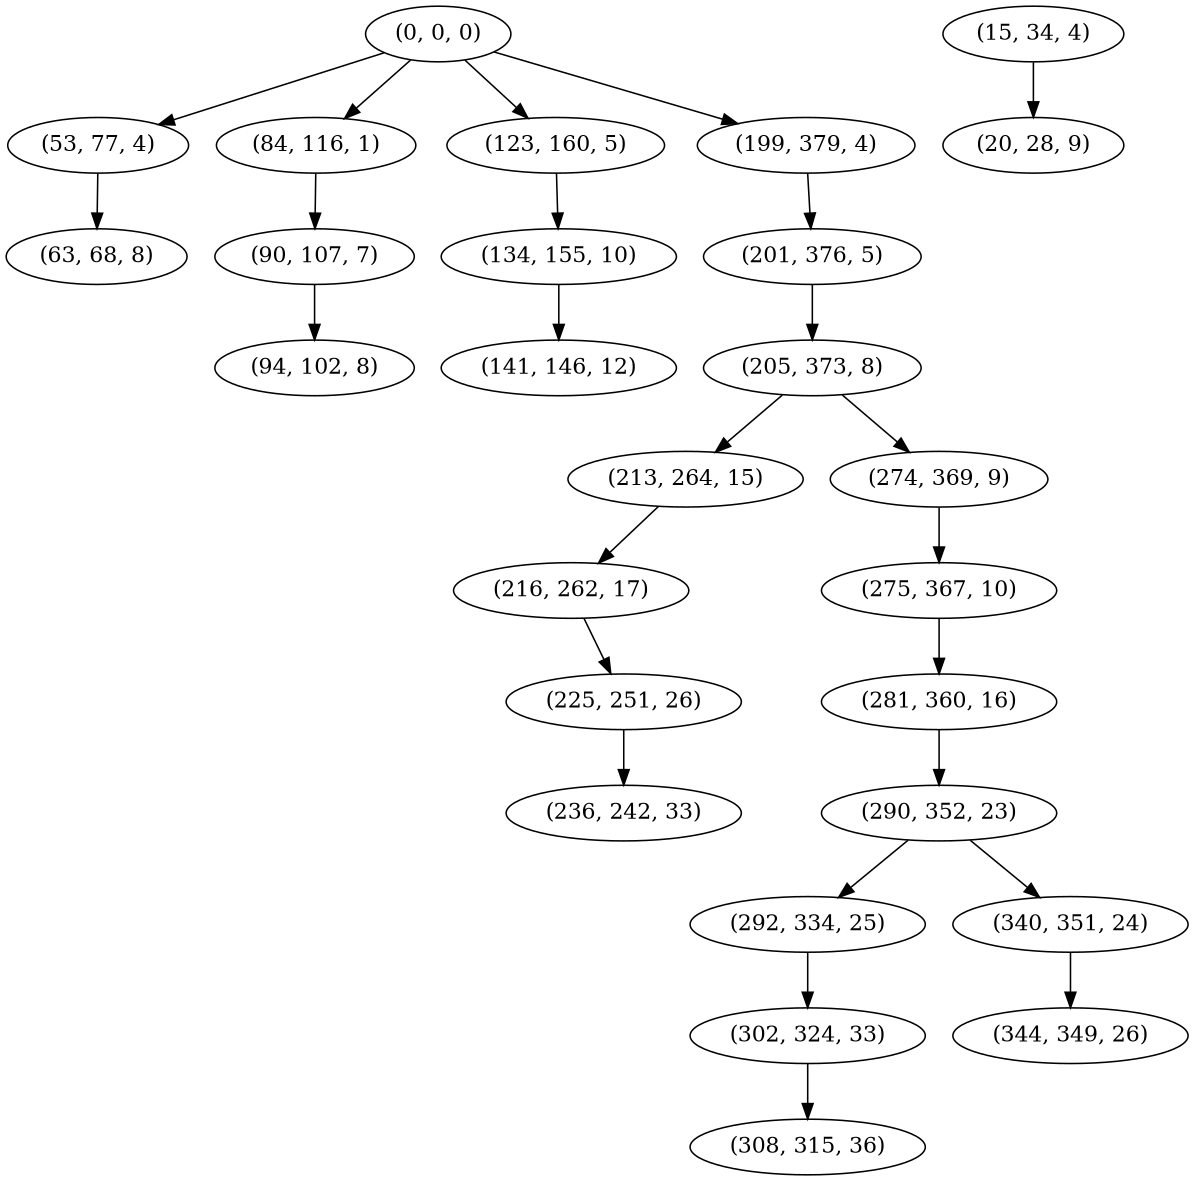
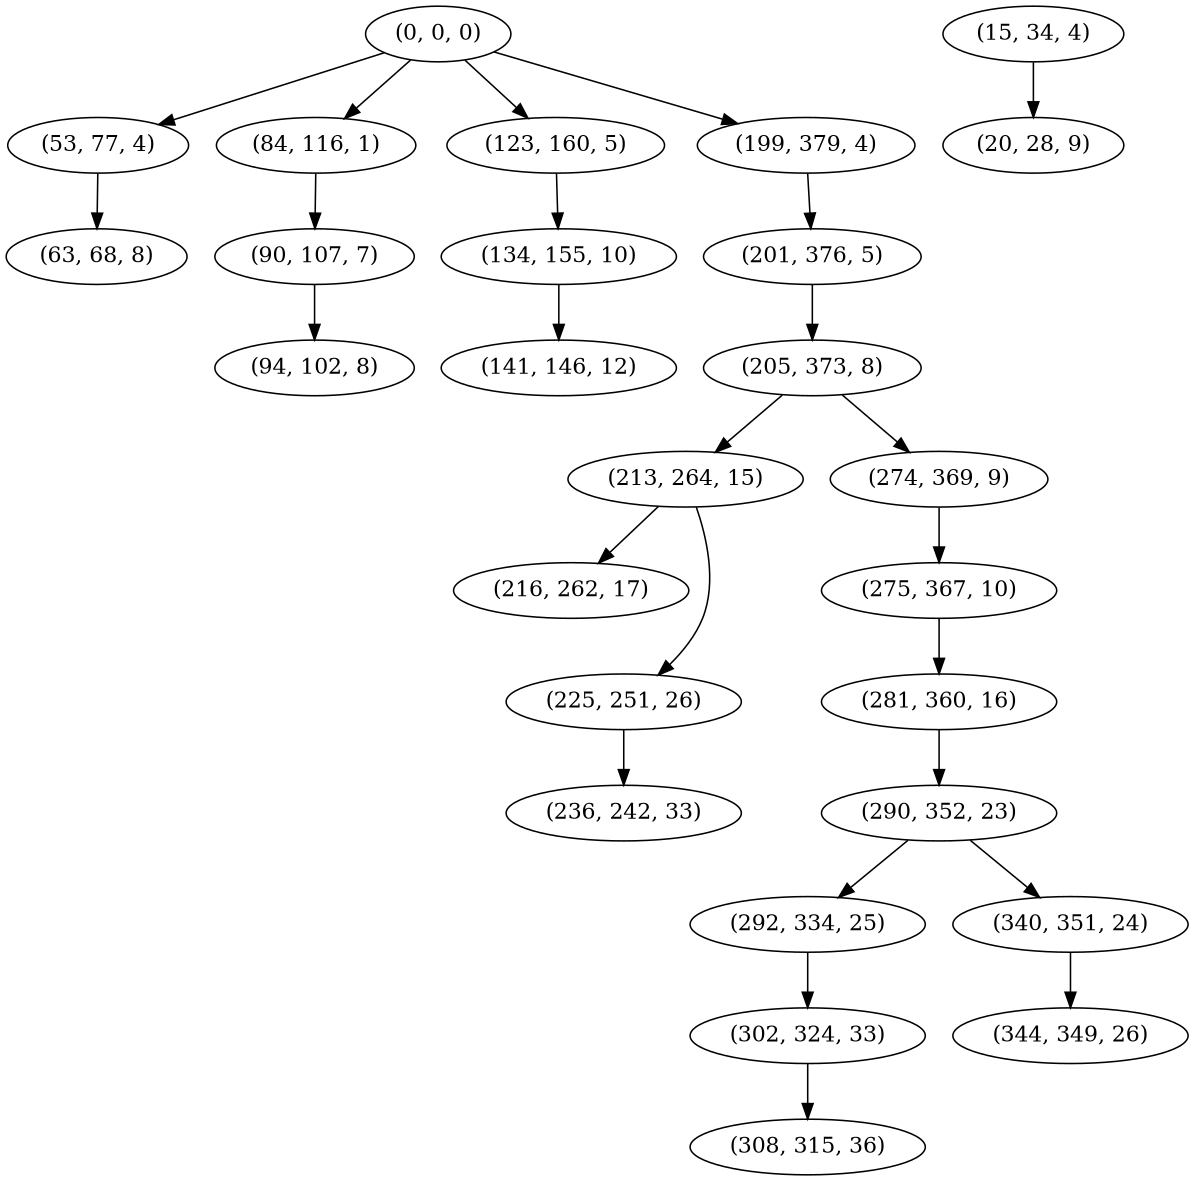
(594, 639) -> (709, 591)
